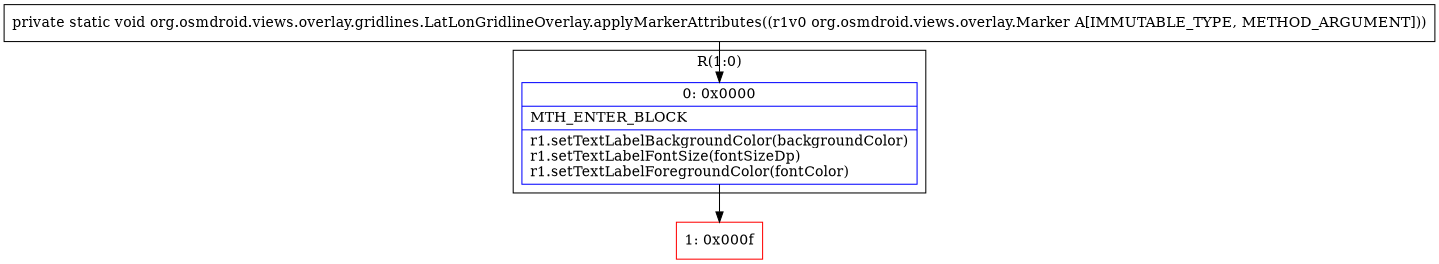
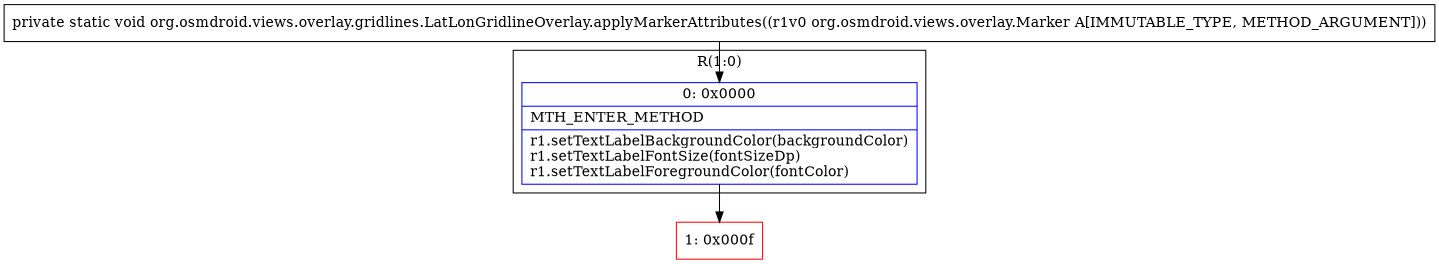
(609, 118) -> (617, 118)
